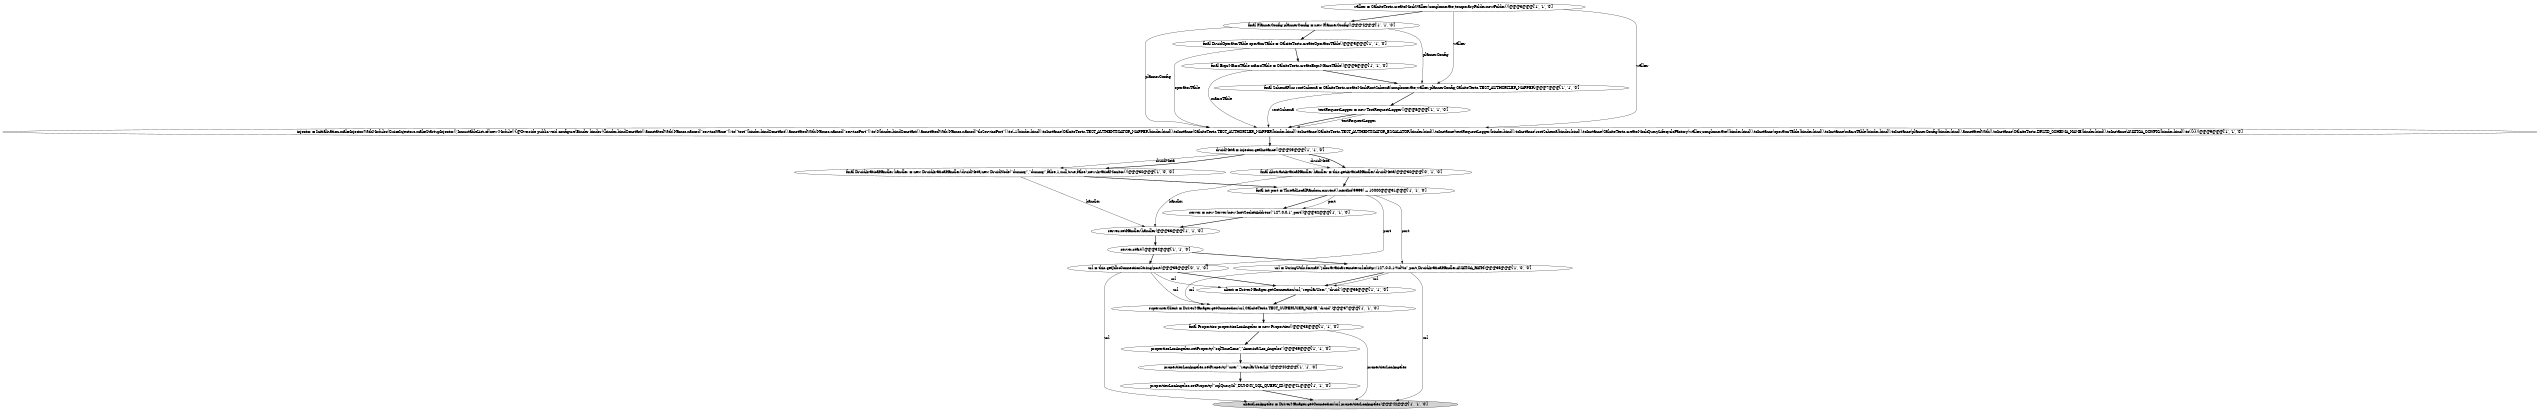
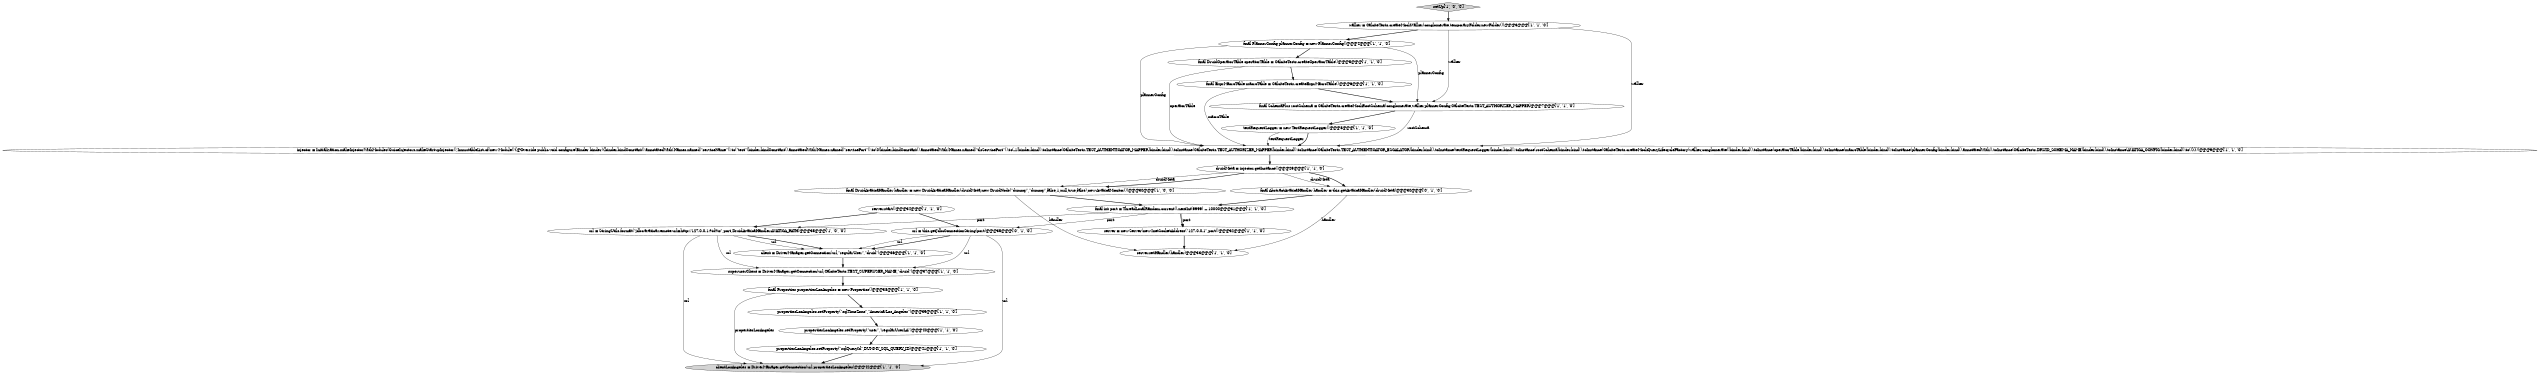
none -> (1448, 7)
(1155, 239) -> none
